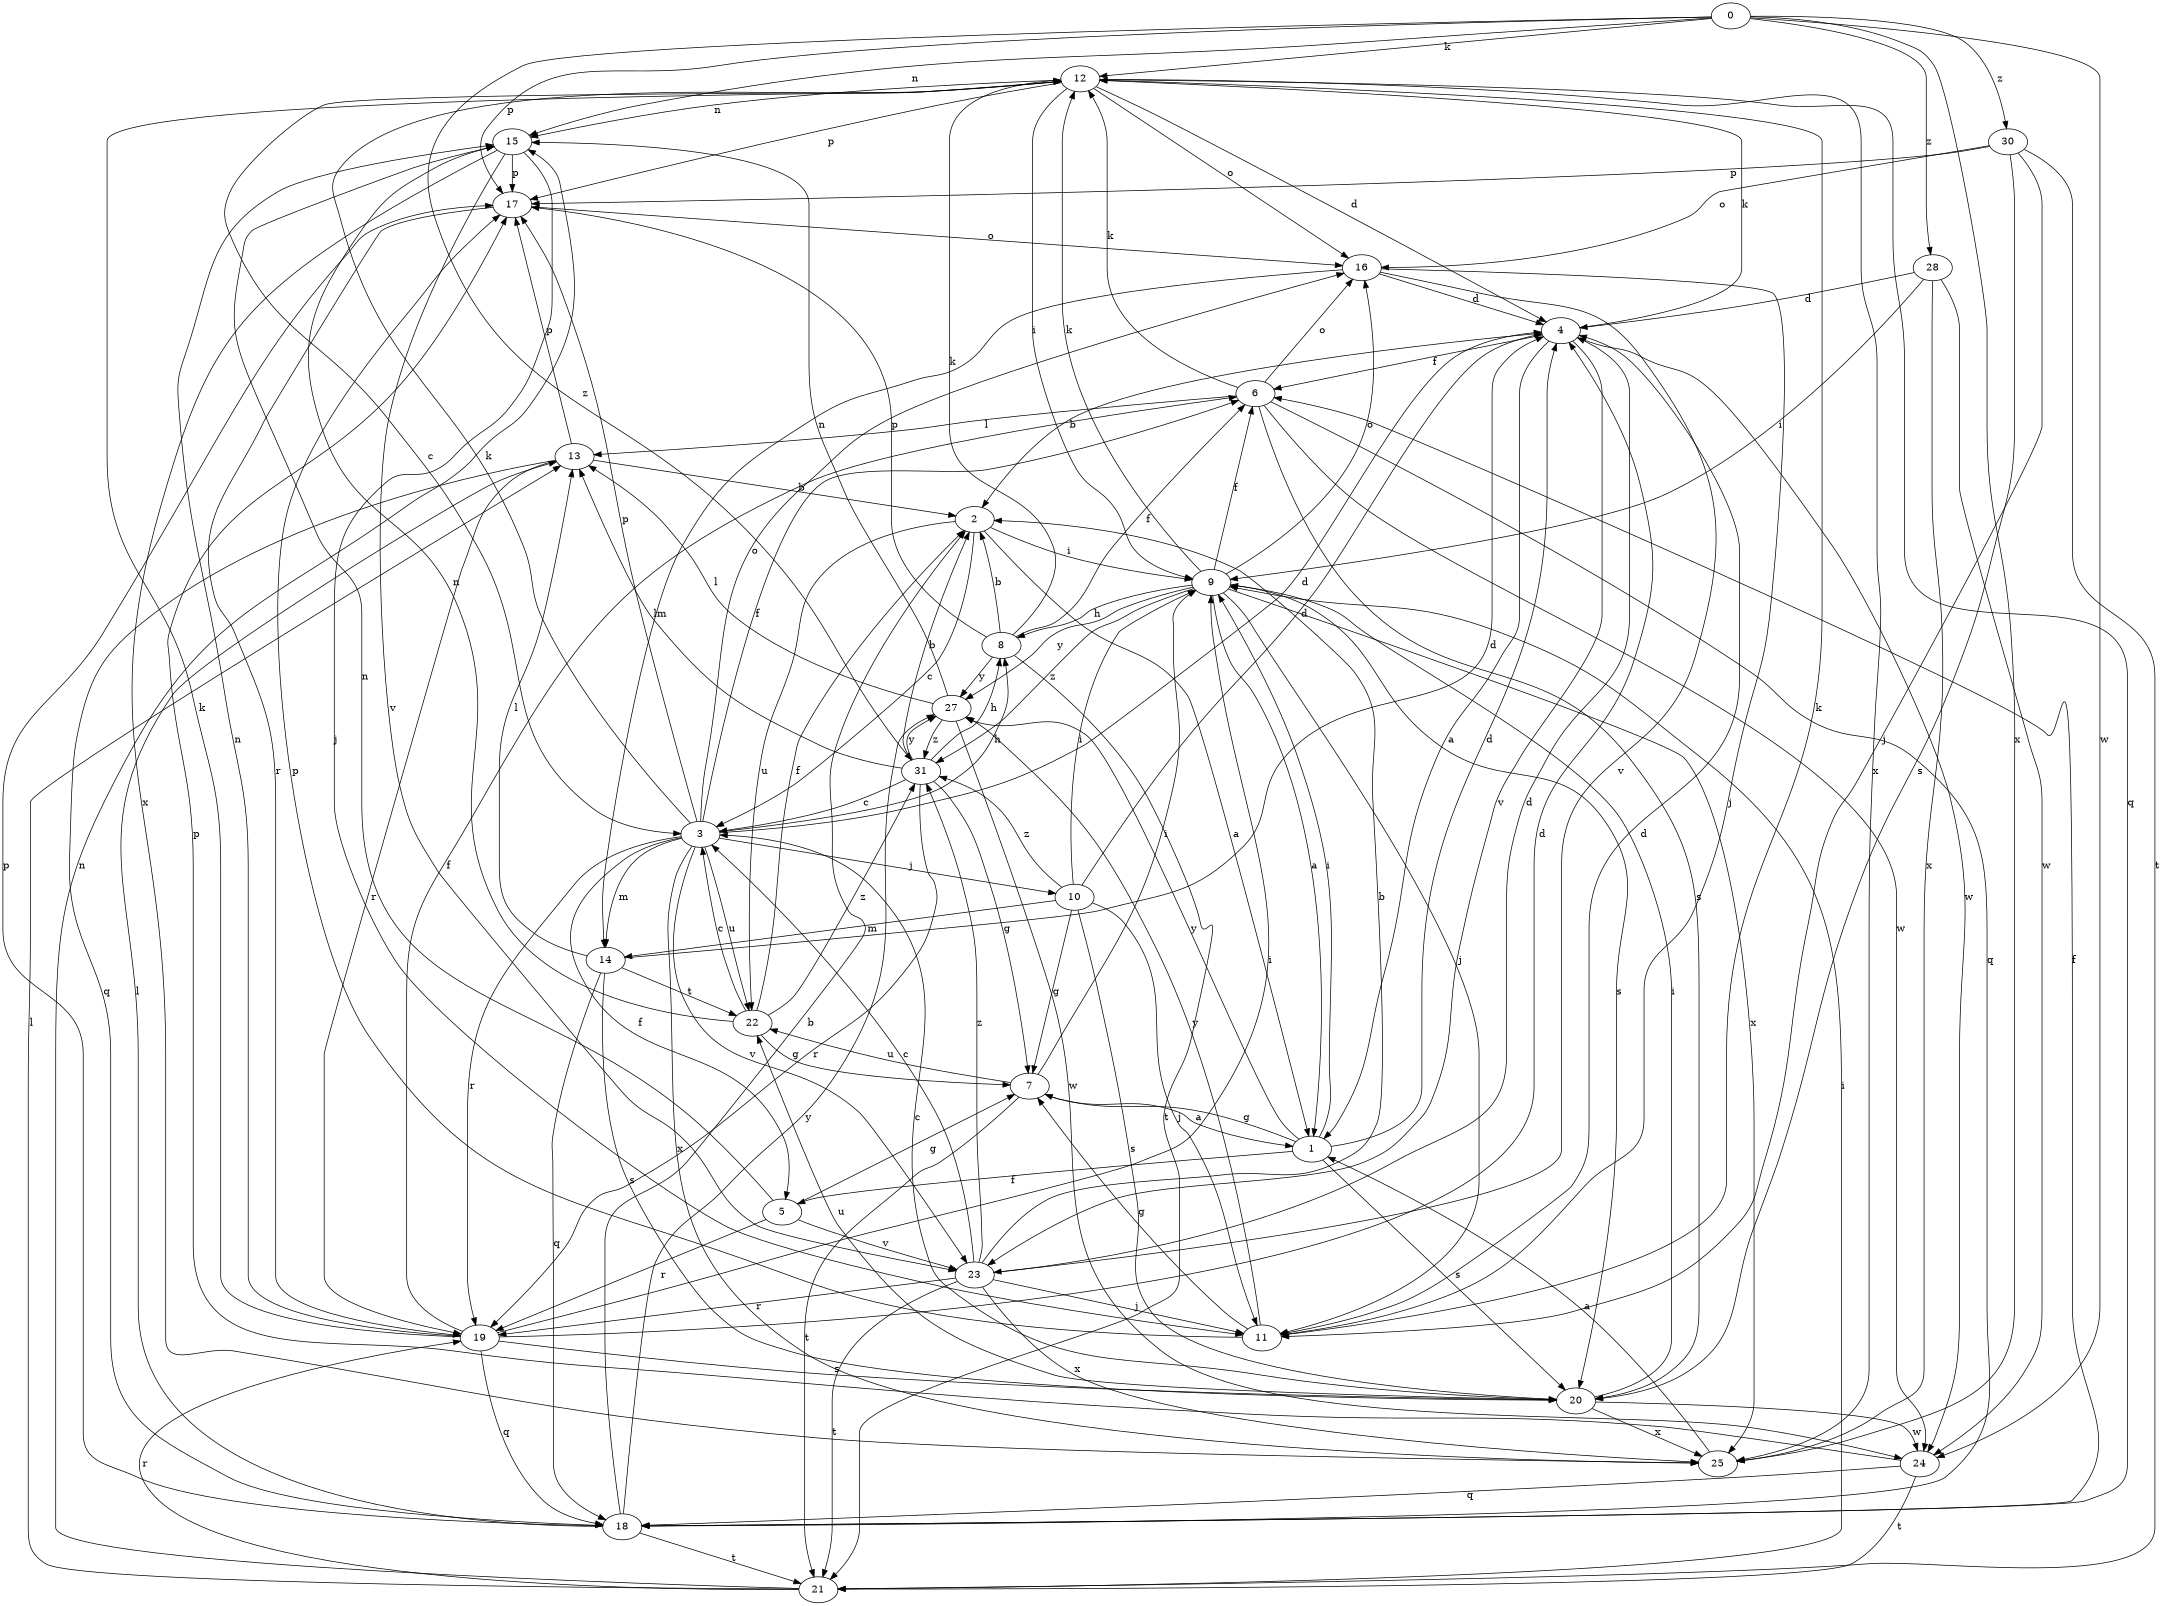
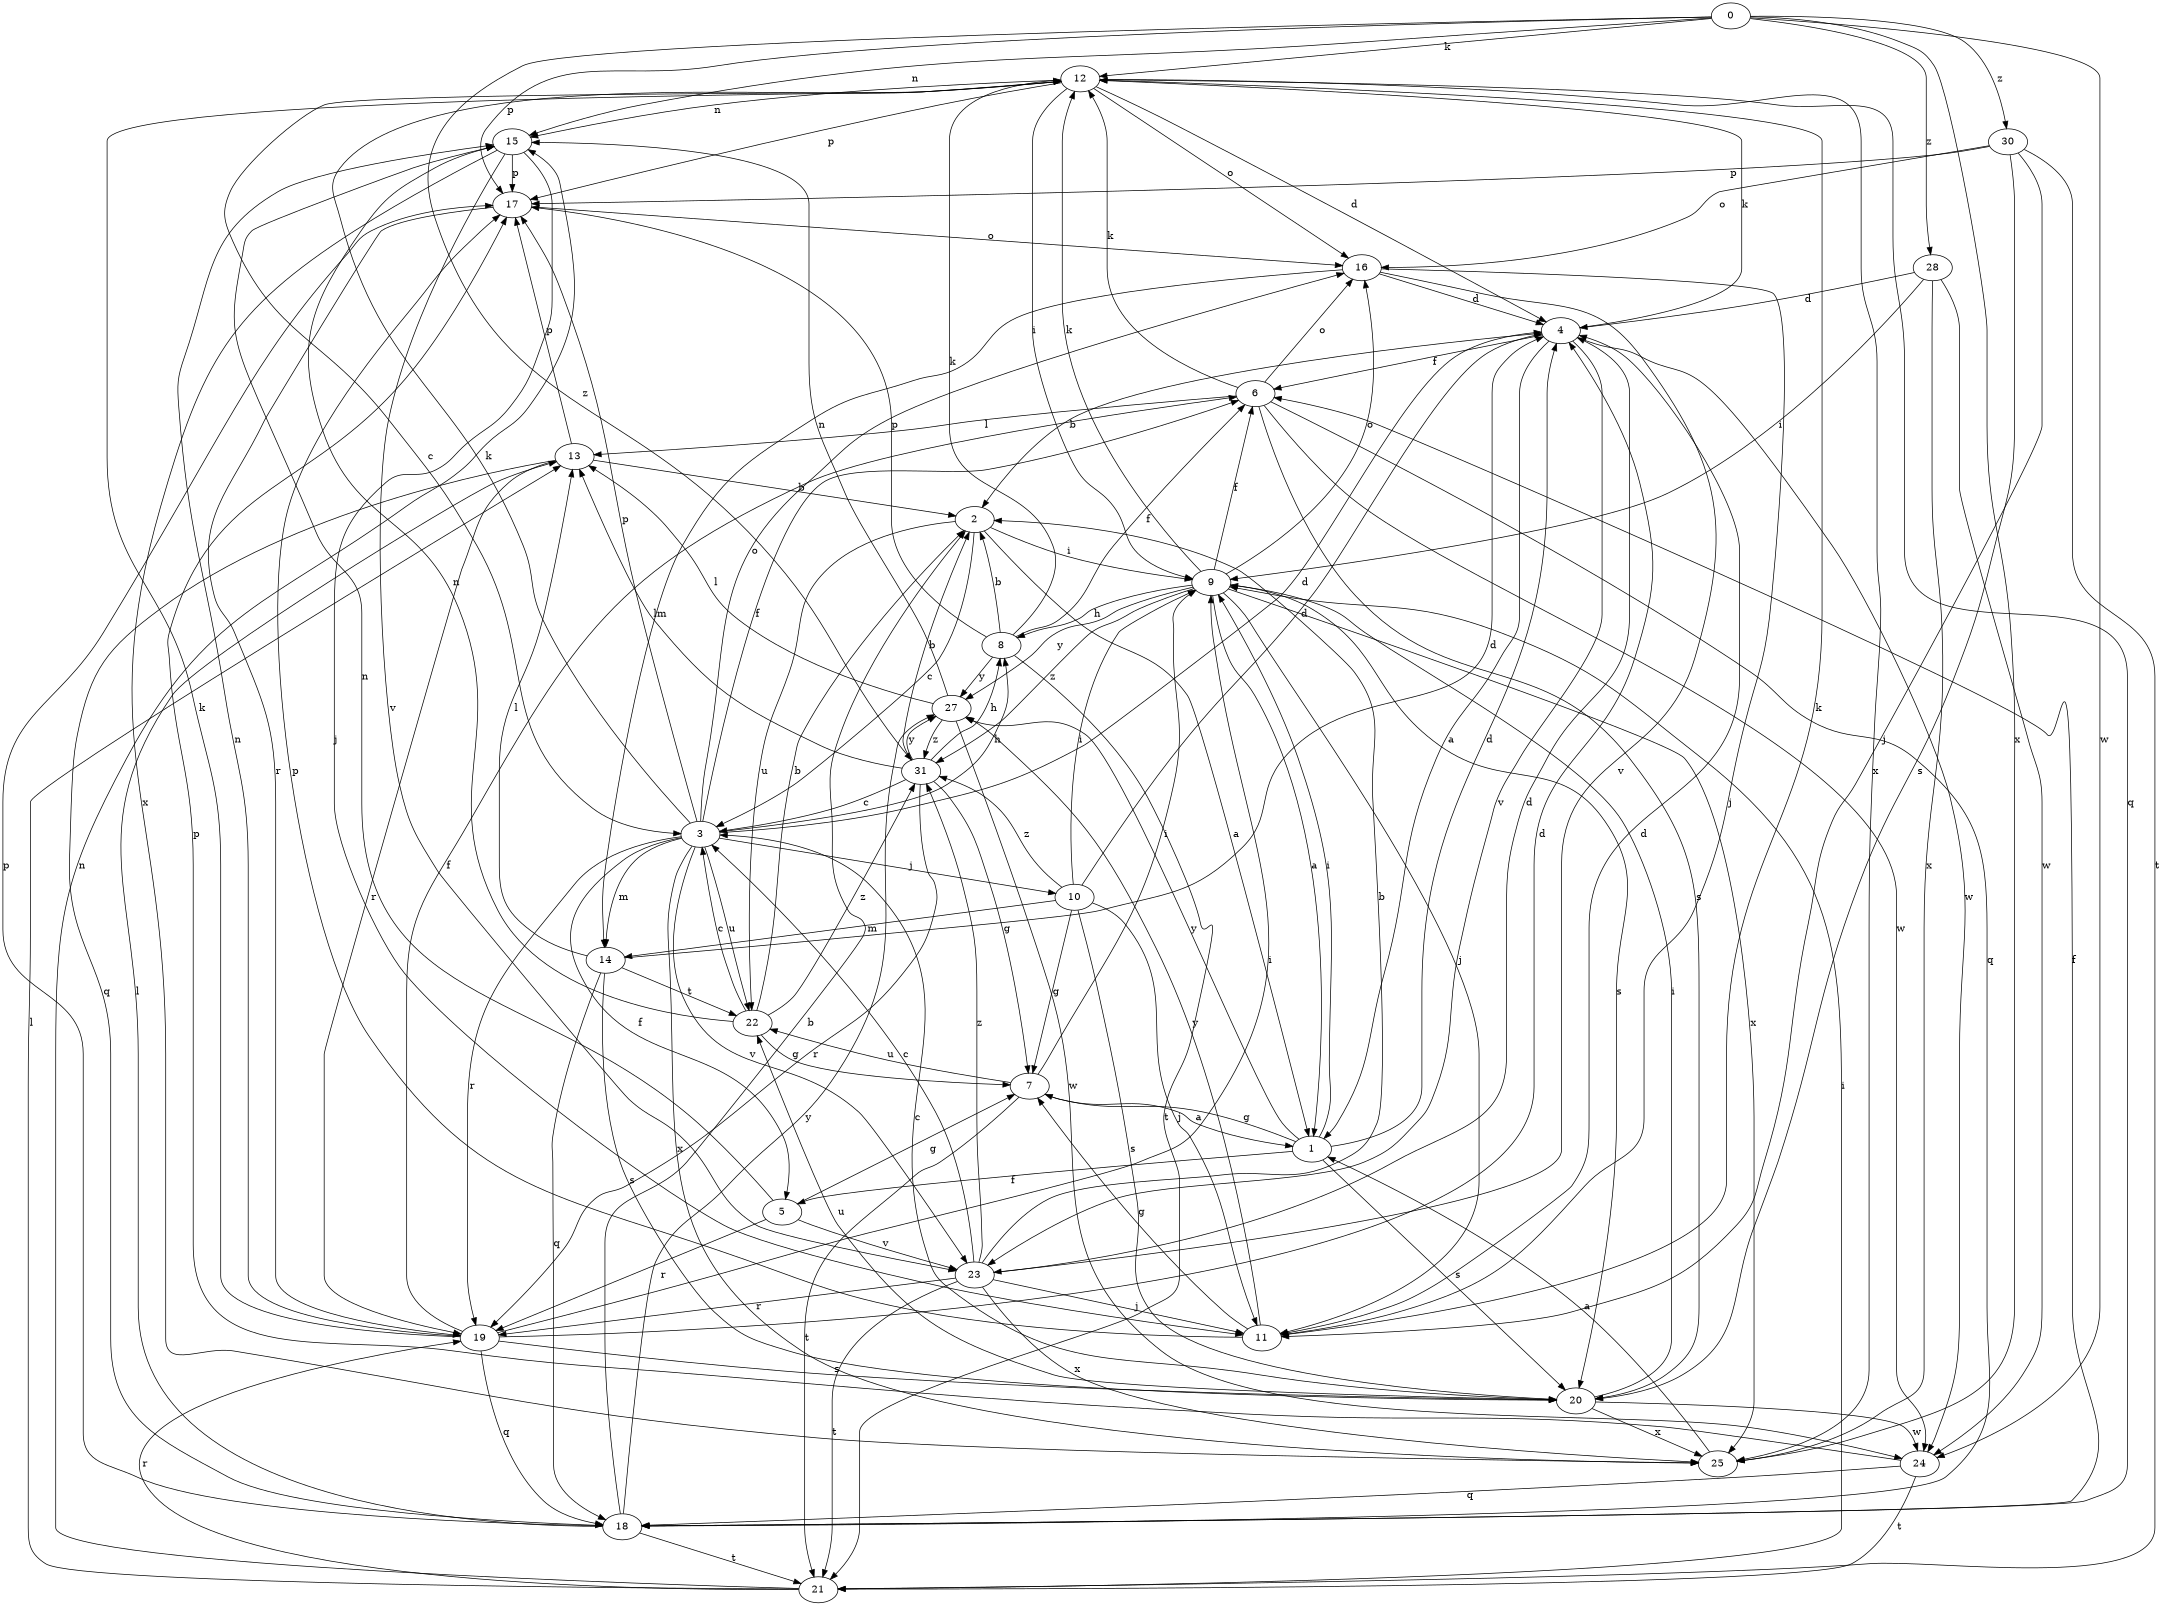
(798, 771) -> (798, 771)
